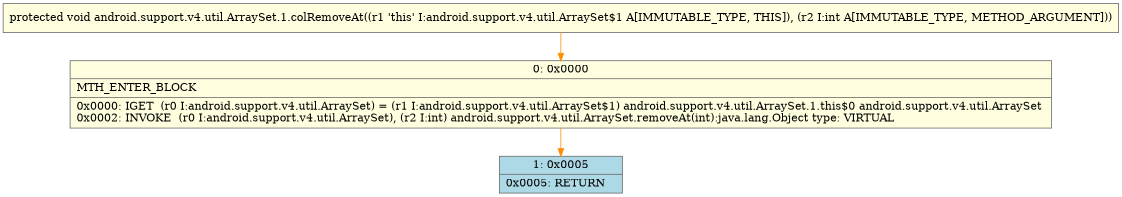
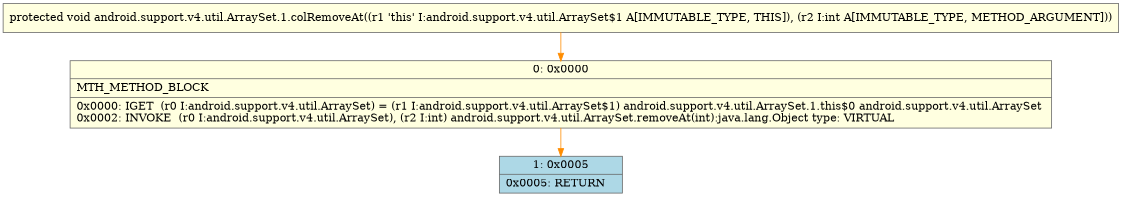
(137, 88) -> (143, 88)
